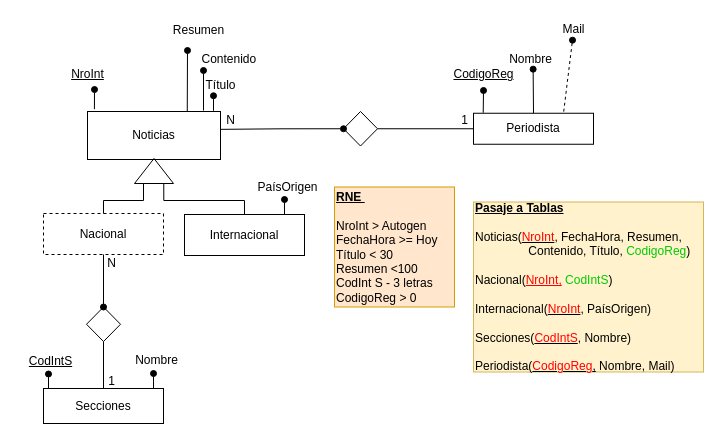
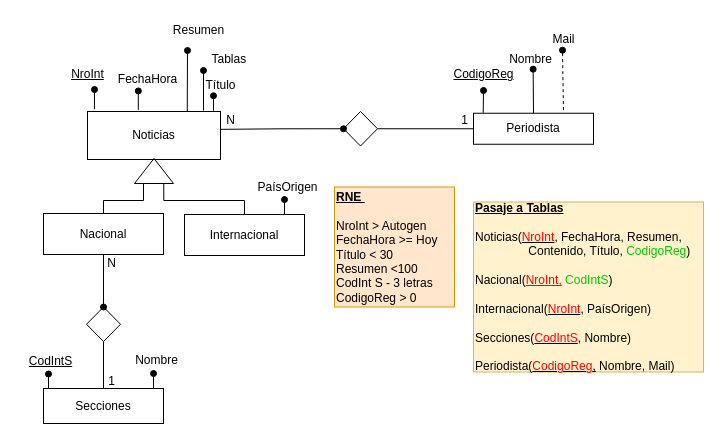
(574, 30) -> (564, 40)
(231, 60) -> (231, 60)
none -> (148, 80)
none -> (138, 101)
(104, 234) -> (104, 234)
